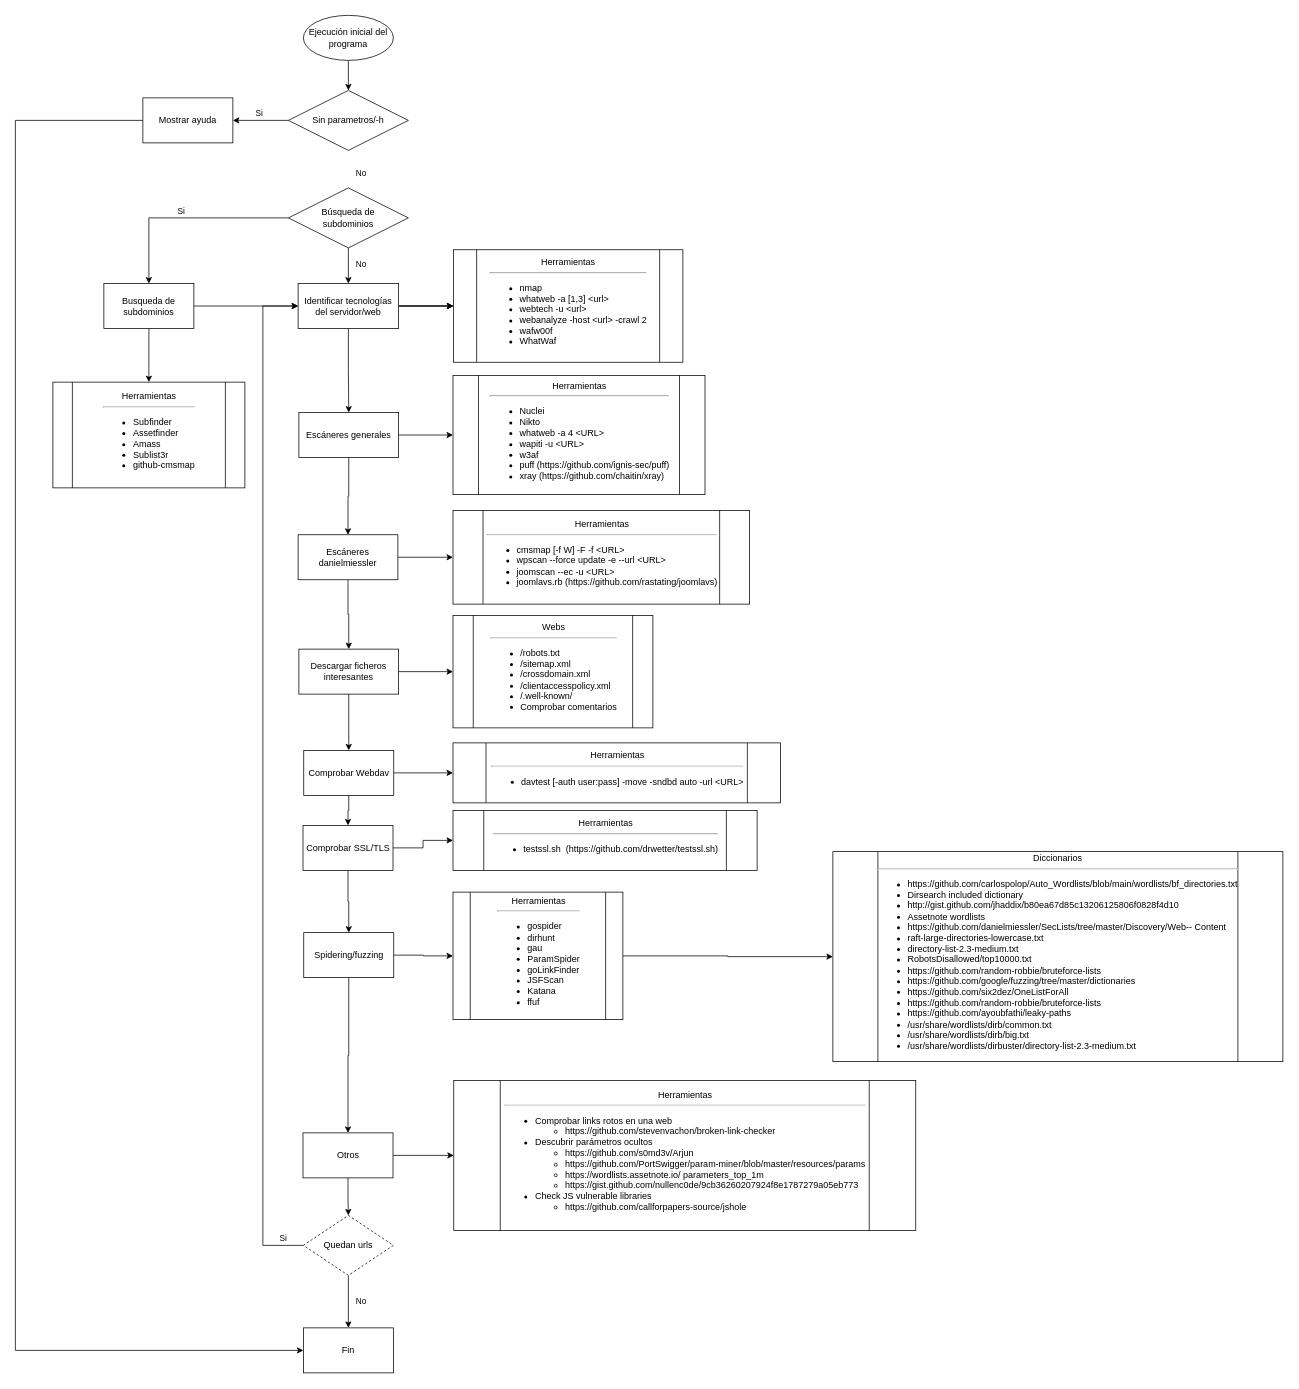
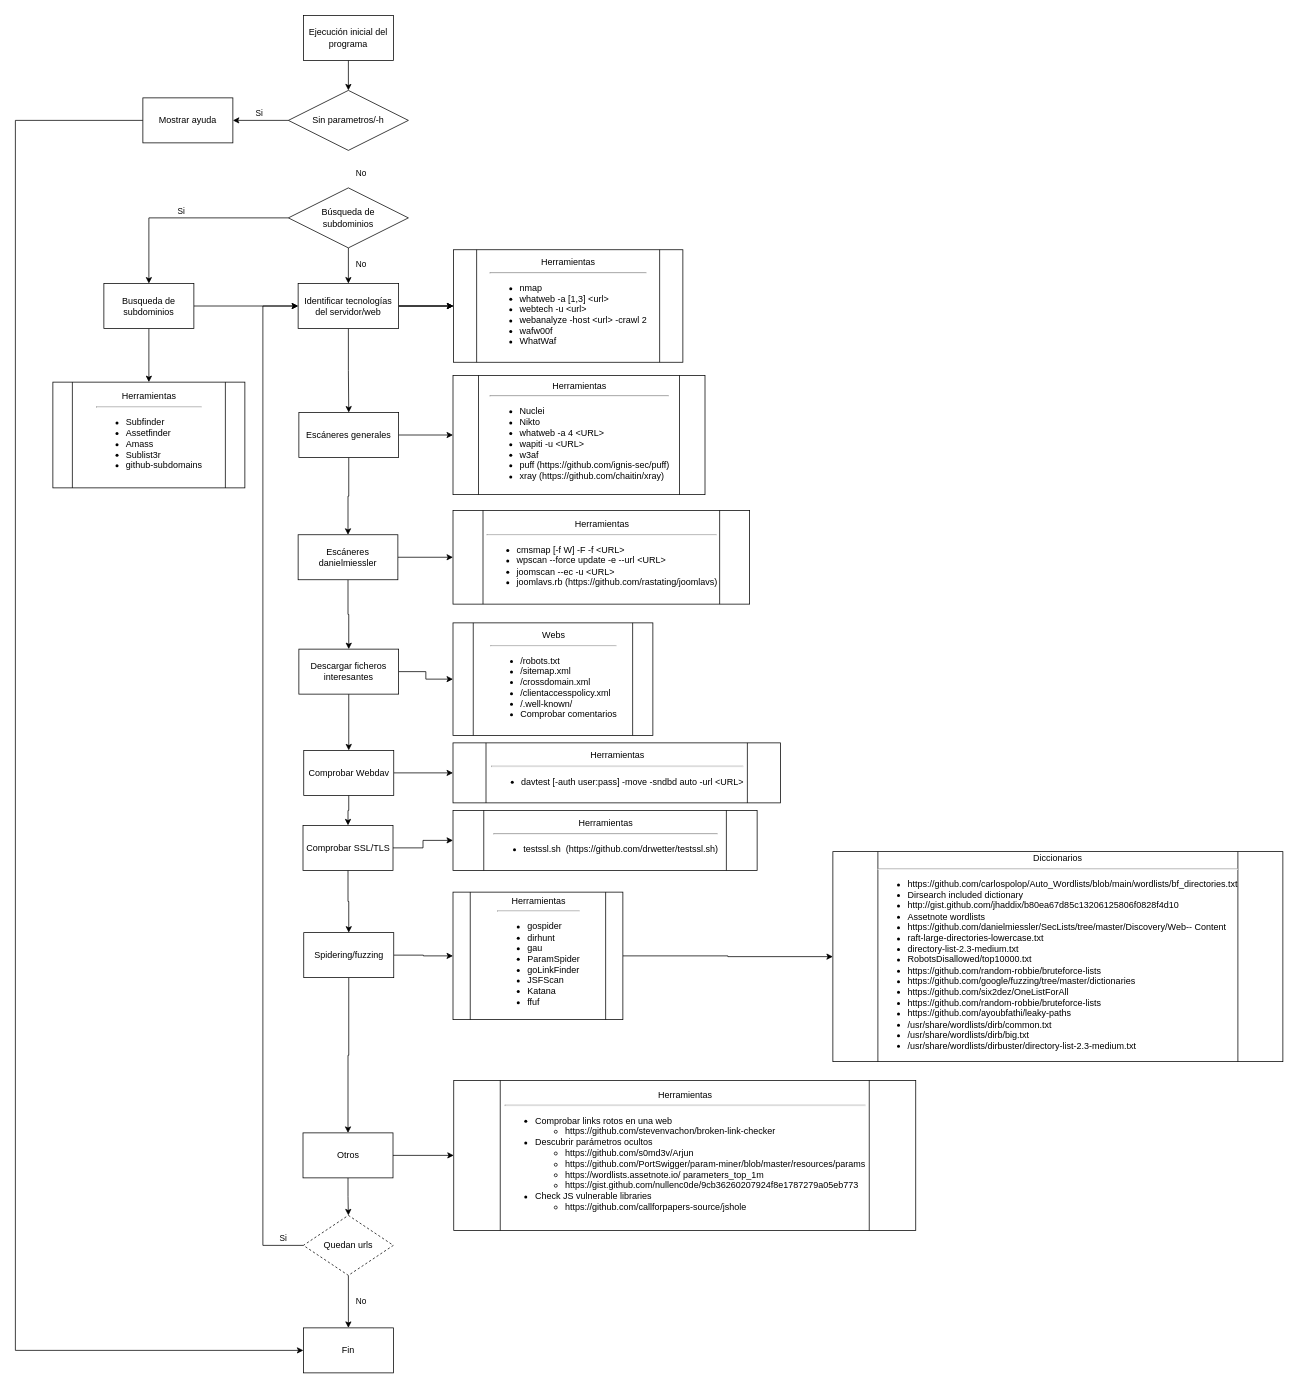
(348, 38) -> (348, 38)
(149, 435) -> (149, 435)
(553, 672) -> (553, 679)
